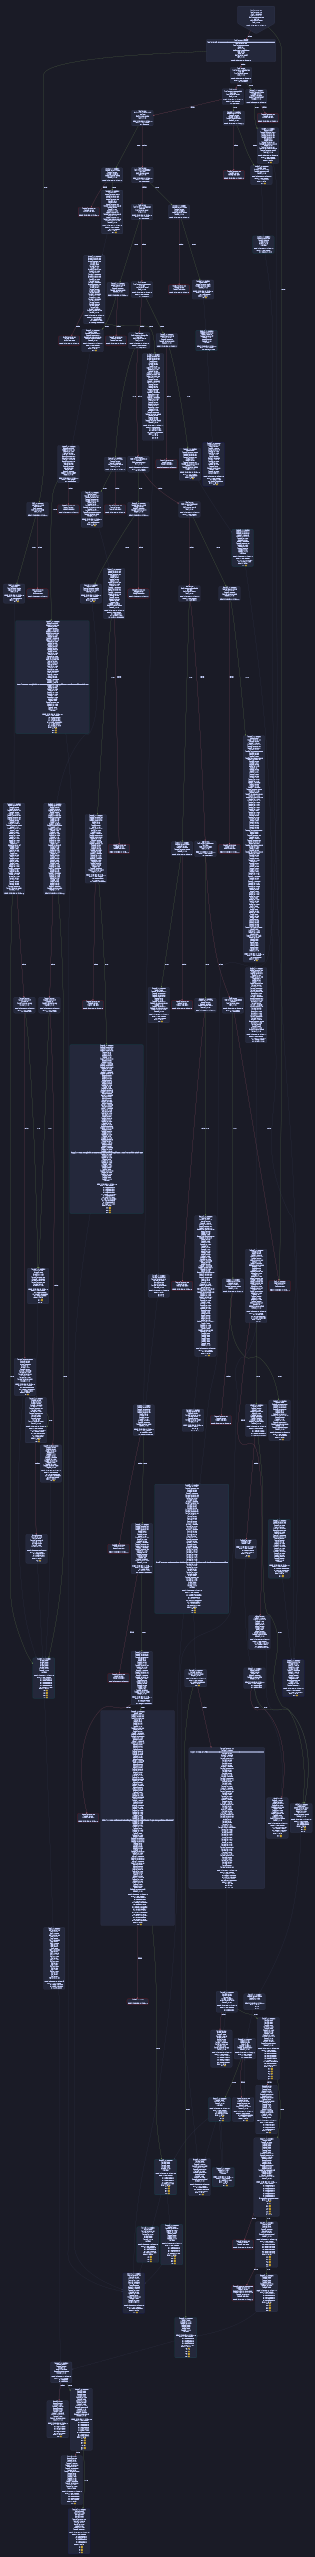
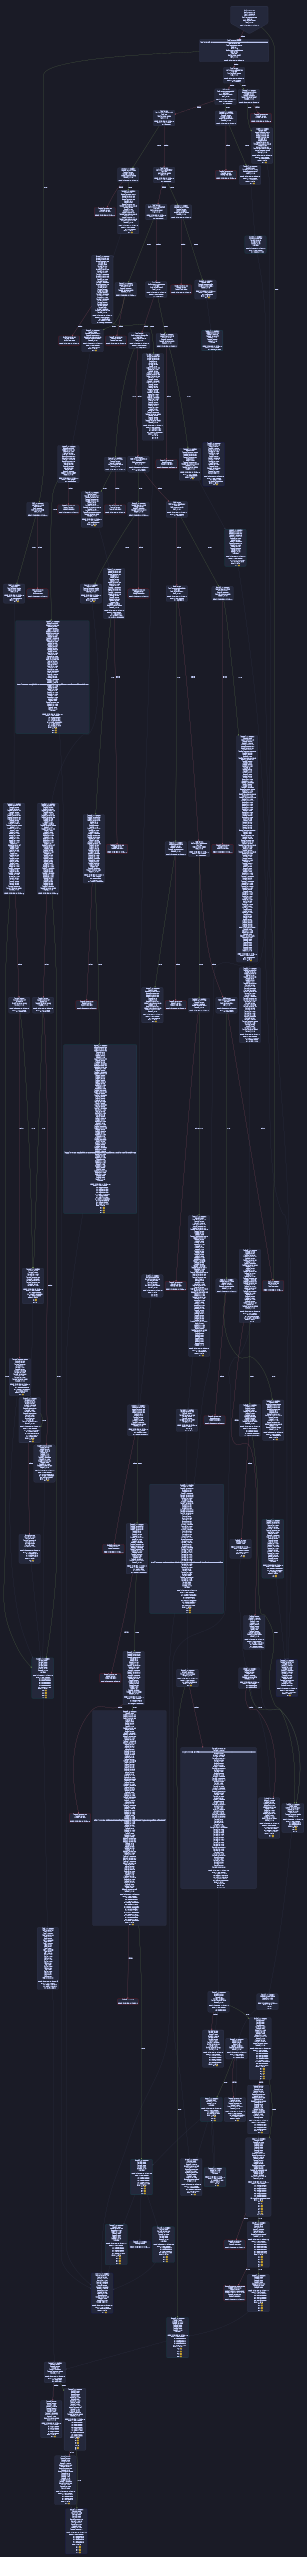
none -> (140, 2245)
